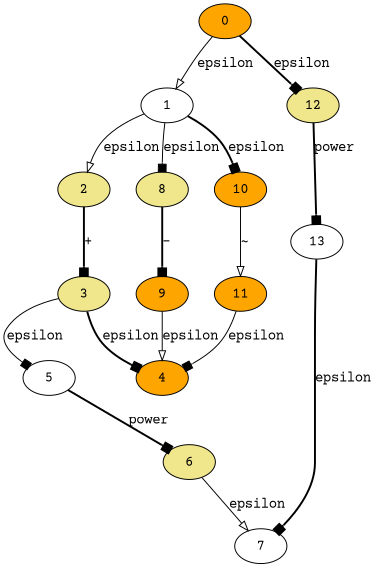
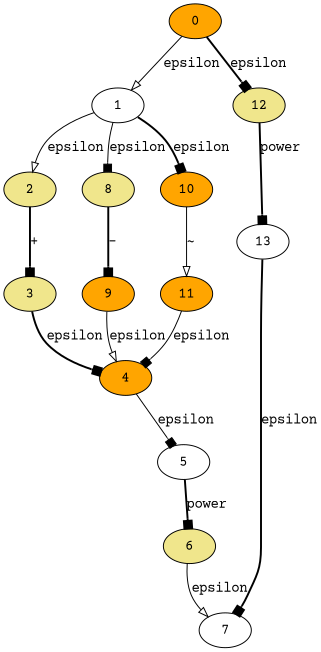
(14, 320) -> (152, 416)
